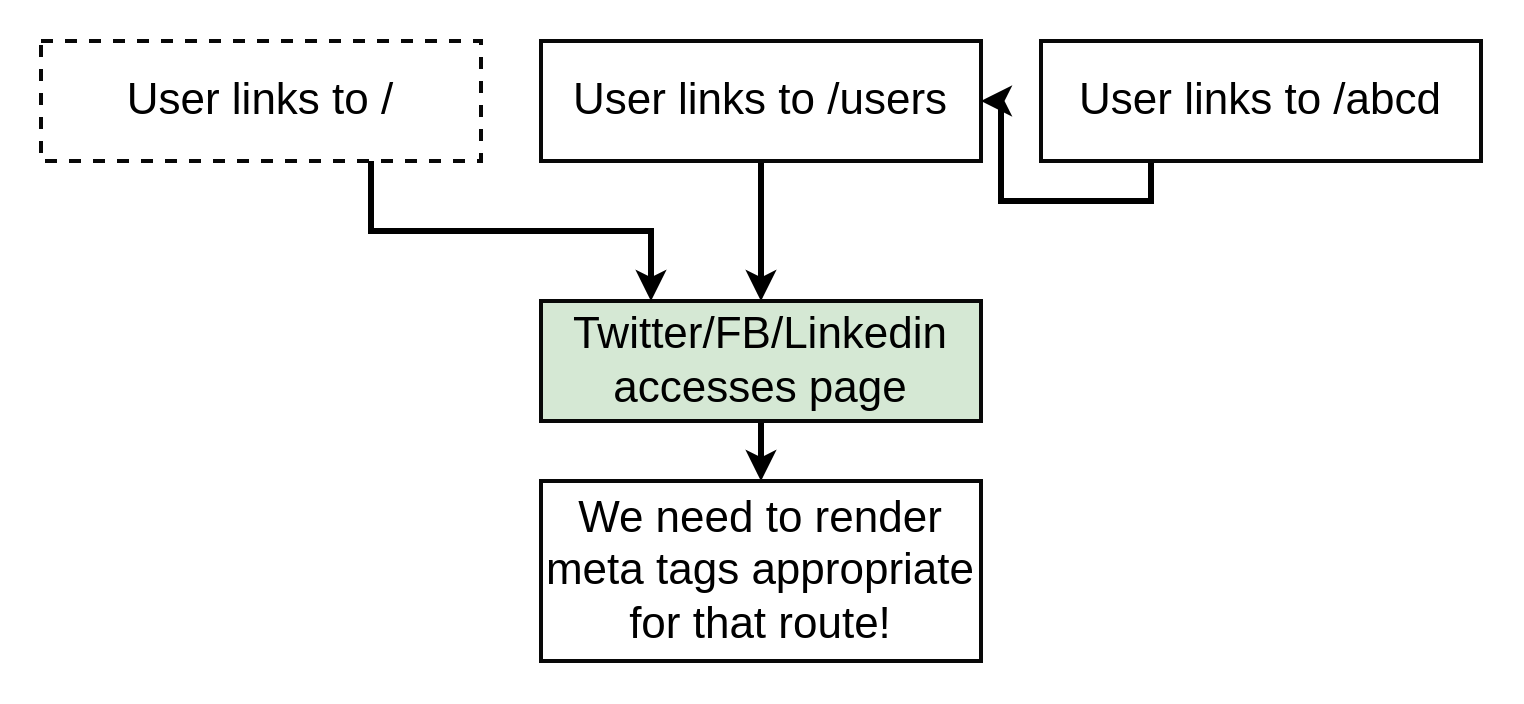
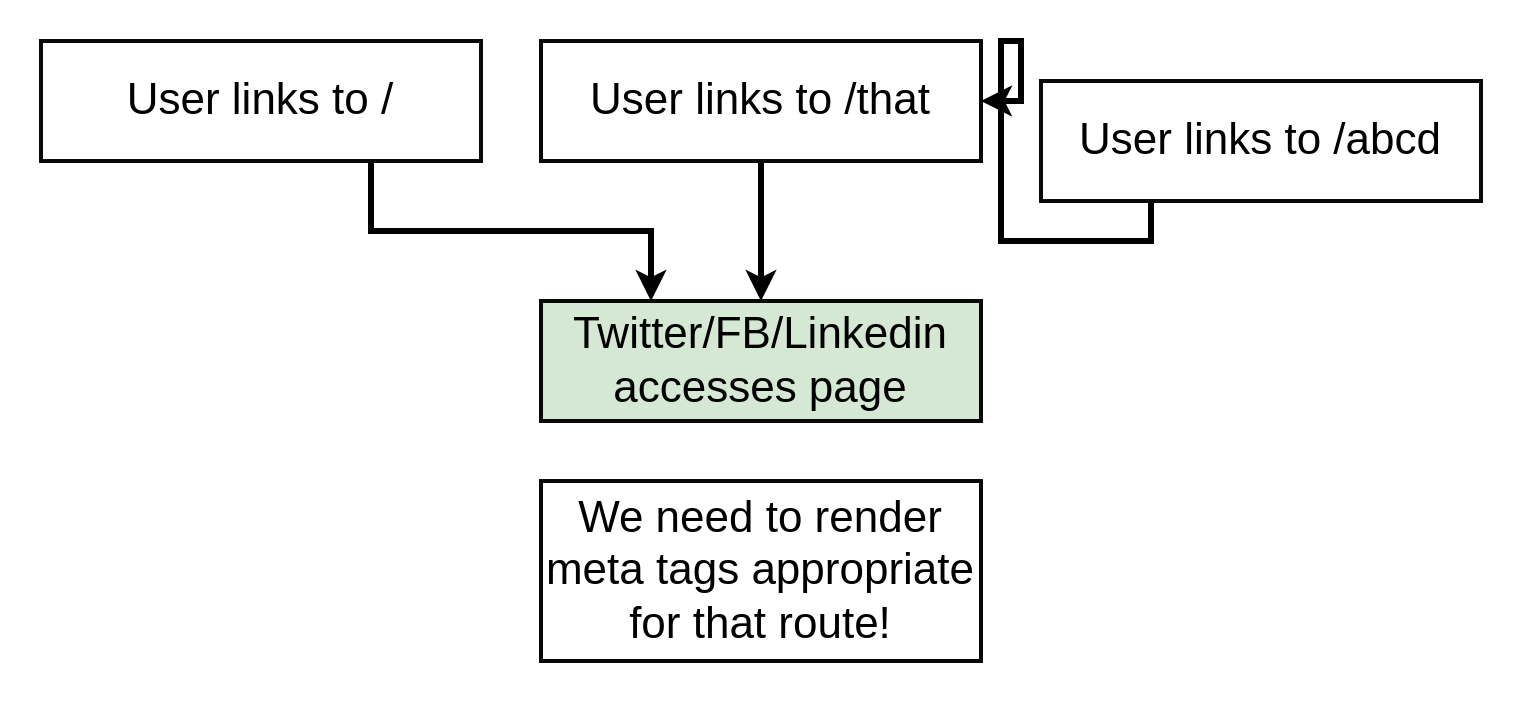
(261, 101) -> (261, 101)
(761, 101) -> (761, 101)
(1261, 101) -> (1261, 141)
(761, 460) -> none
